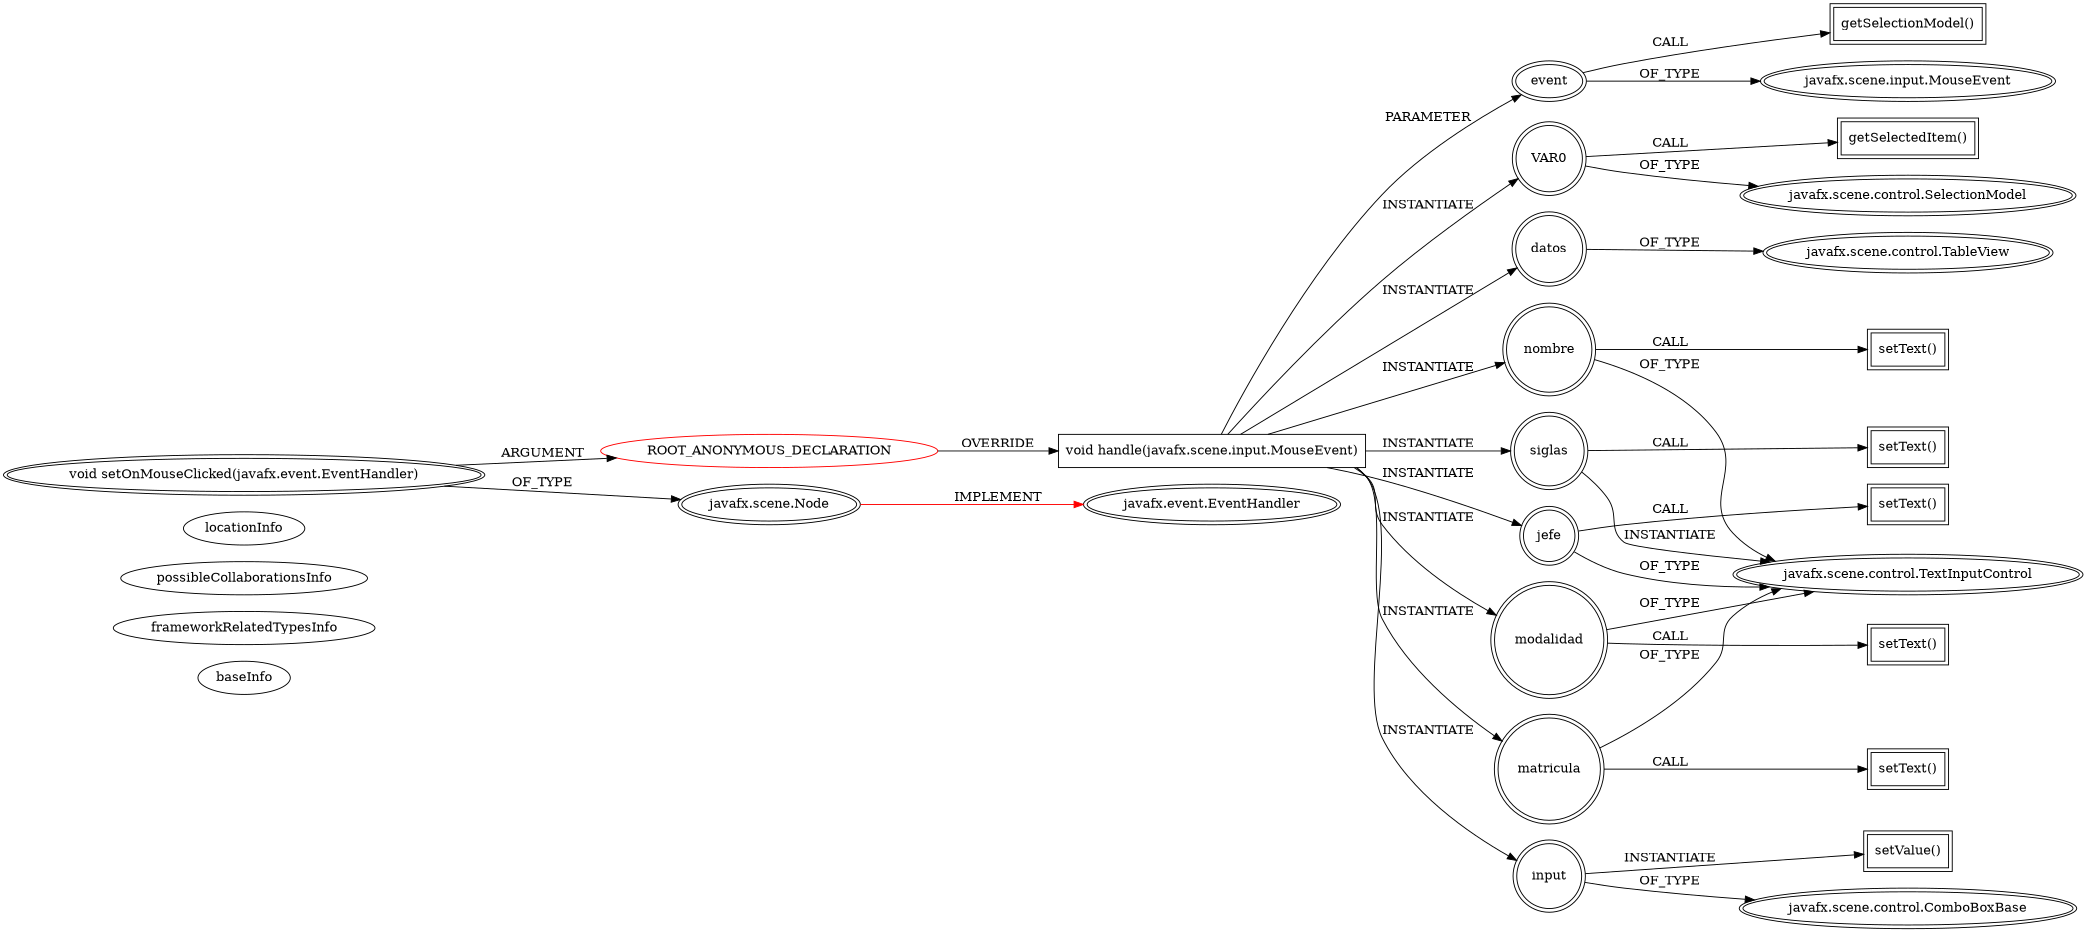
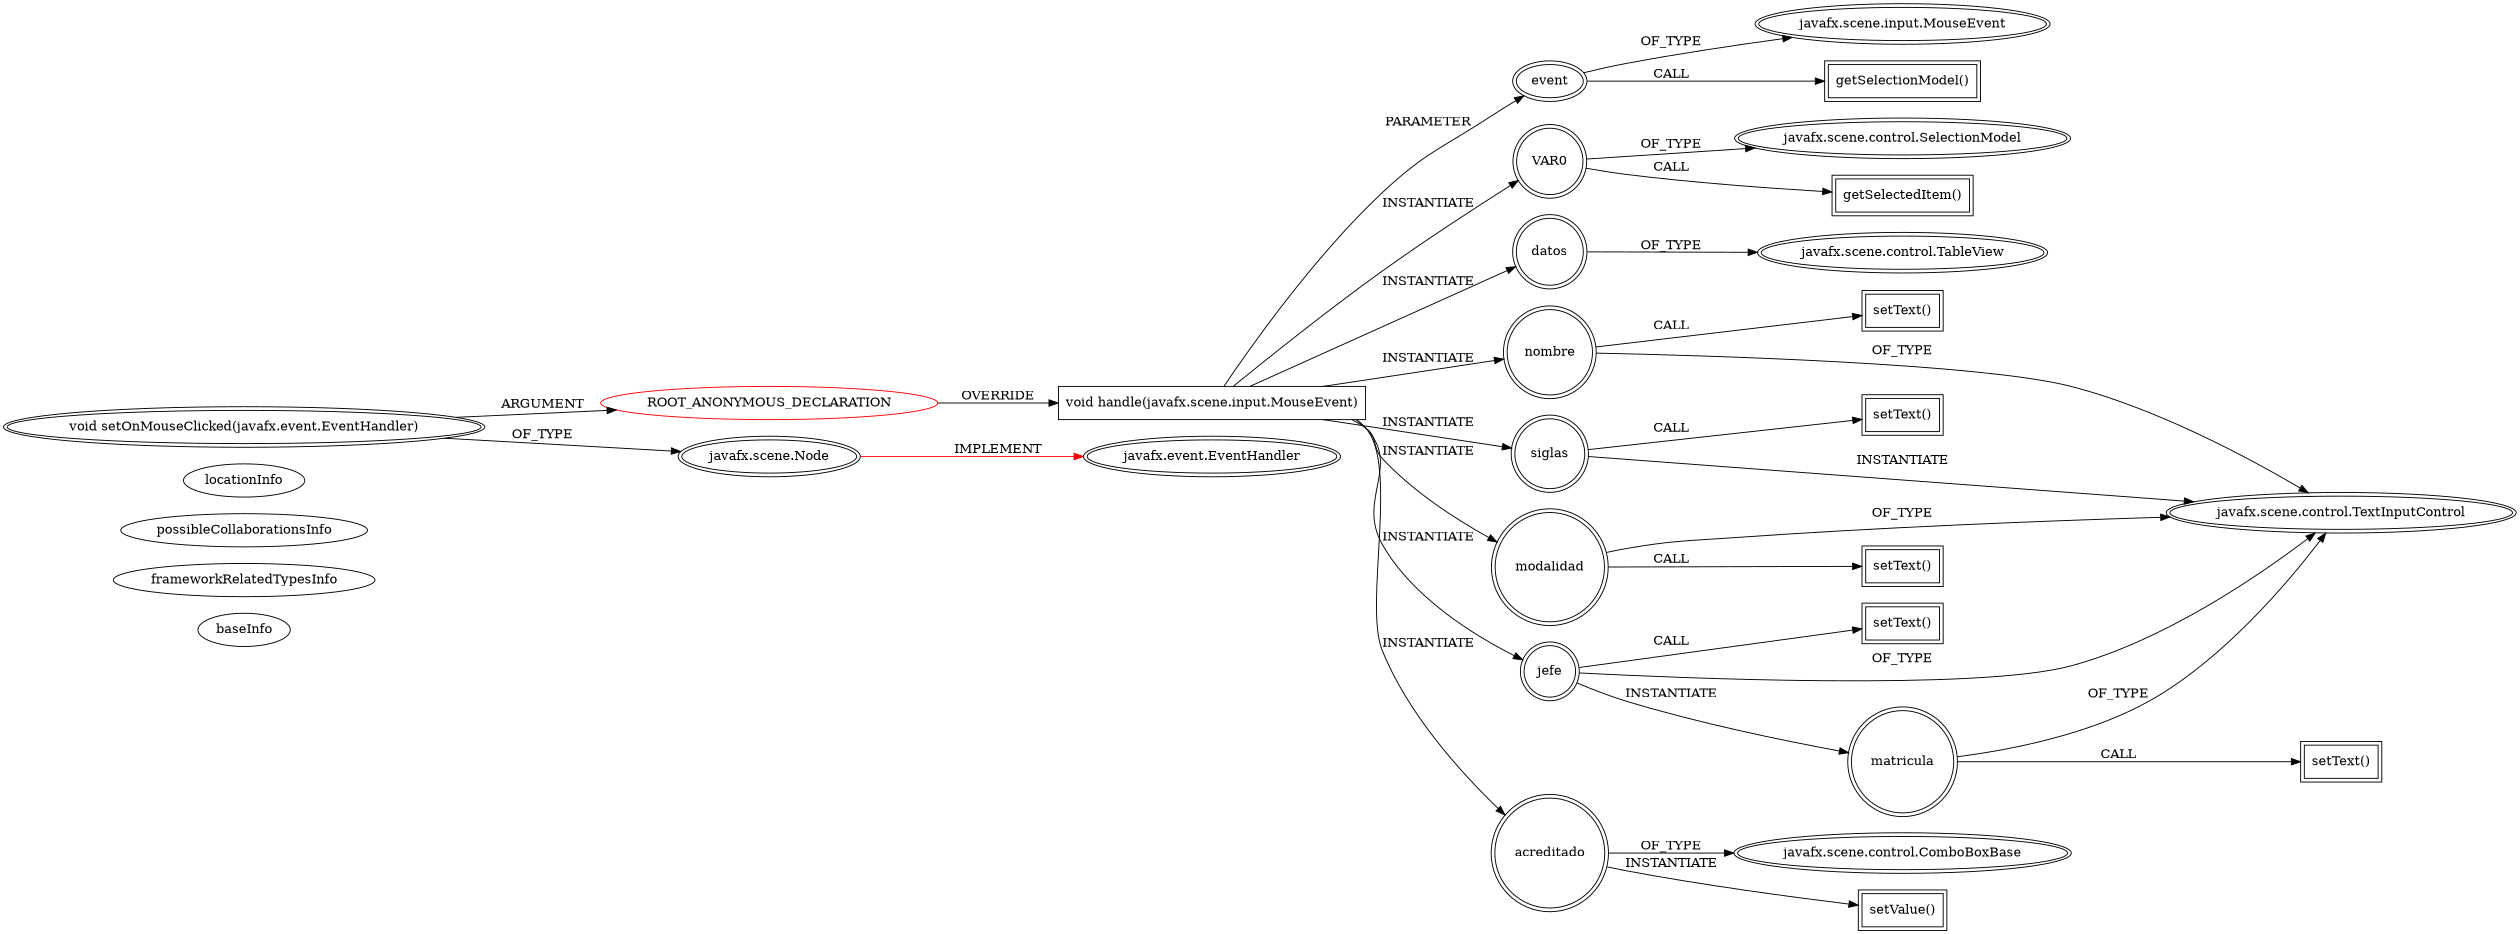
(1384, 621) -> (1707, 723)
(1549, 876) -> (1550, 853)
